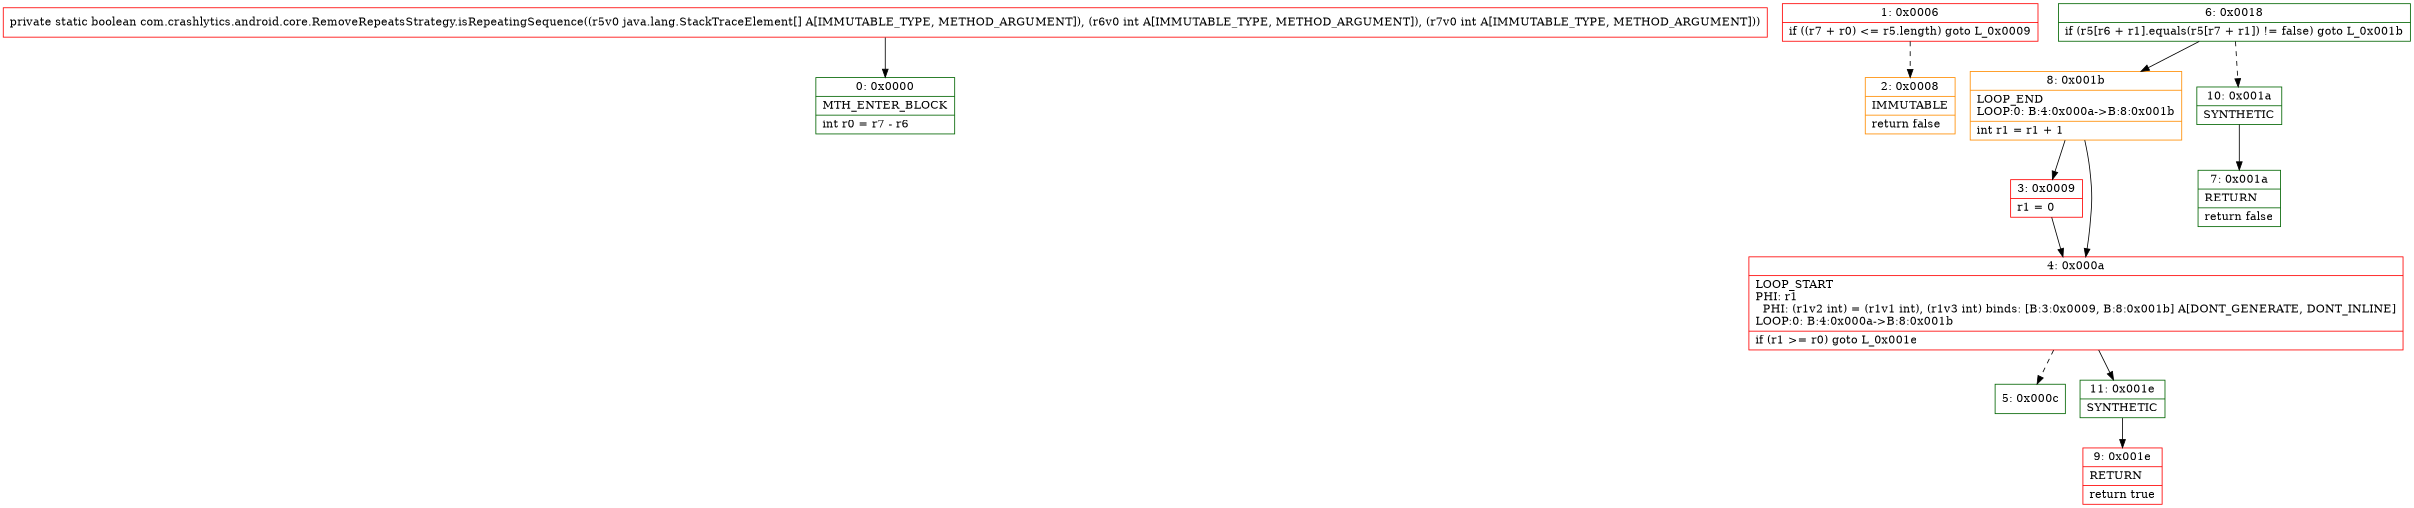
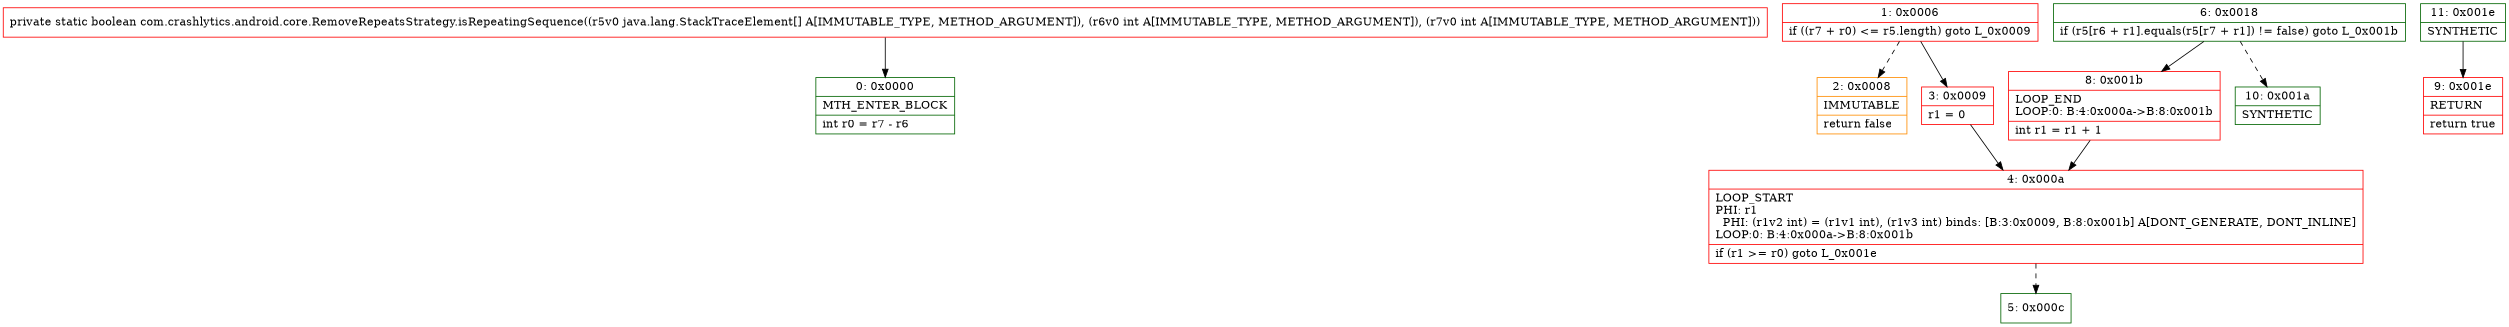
(2076, 106) -> (2114, 106)
(2060, 156) -> (1932, 60)
(2239, 198) -> none
(2104, 361) -> none
